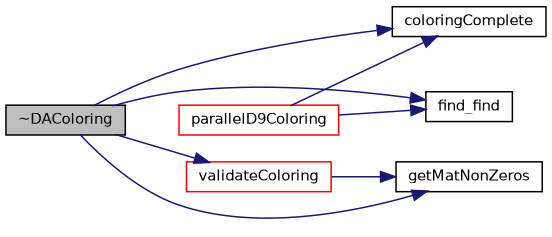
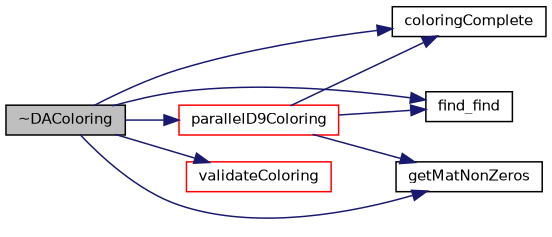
none -> (145, 120)
(356, 177) -> (357, 146)
